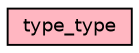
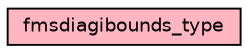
(70, 27) -> (124, 27)
